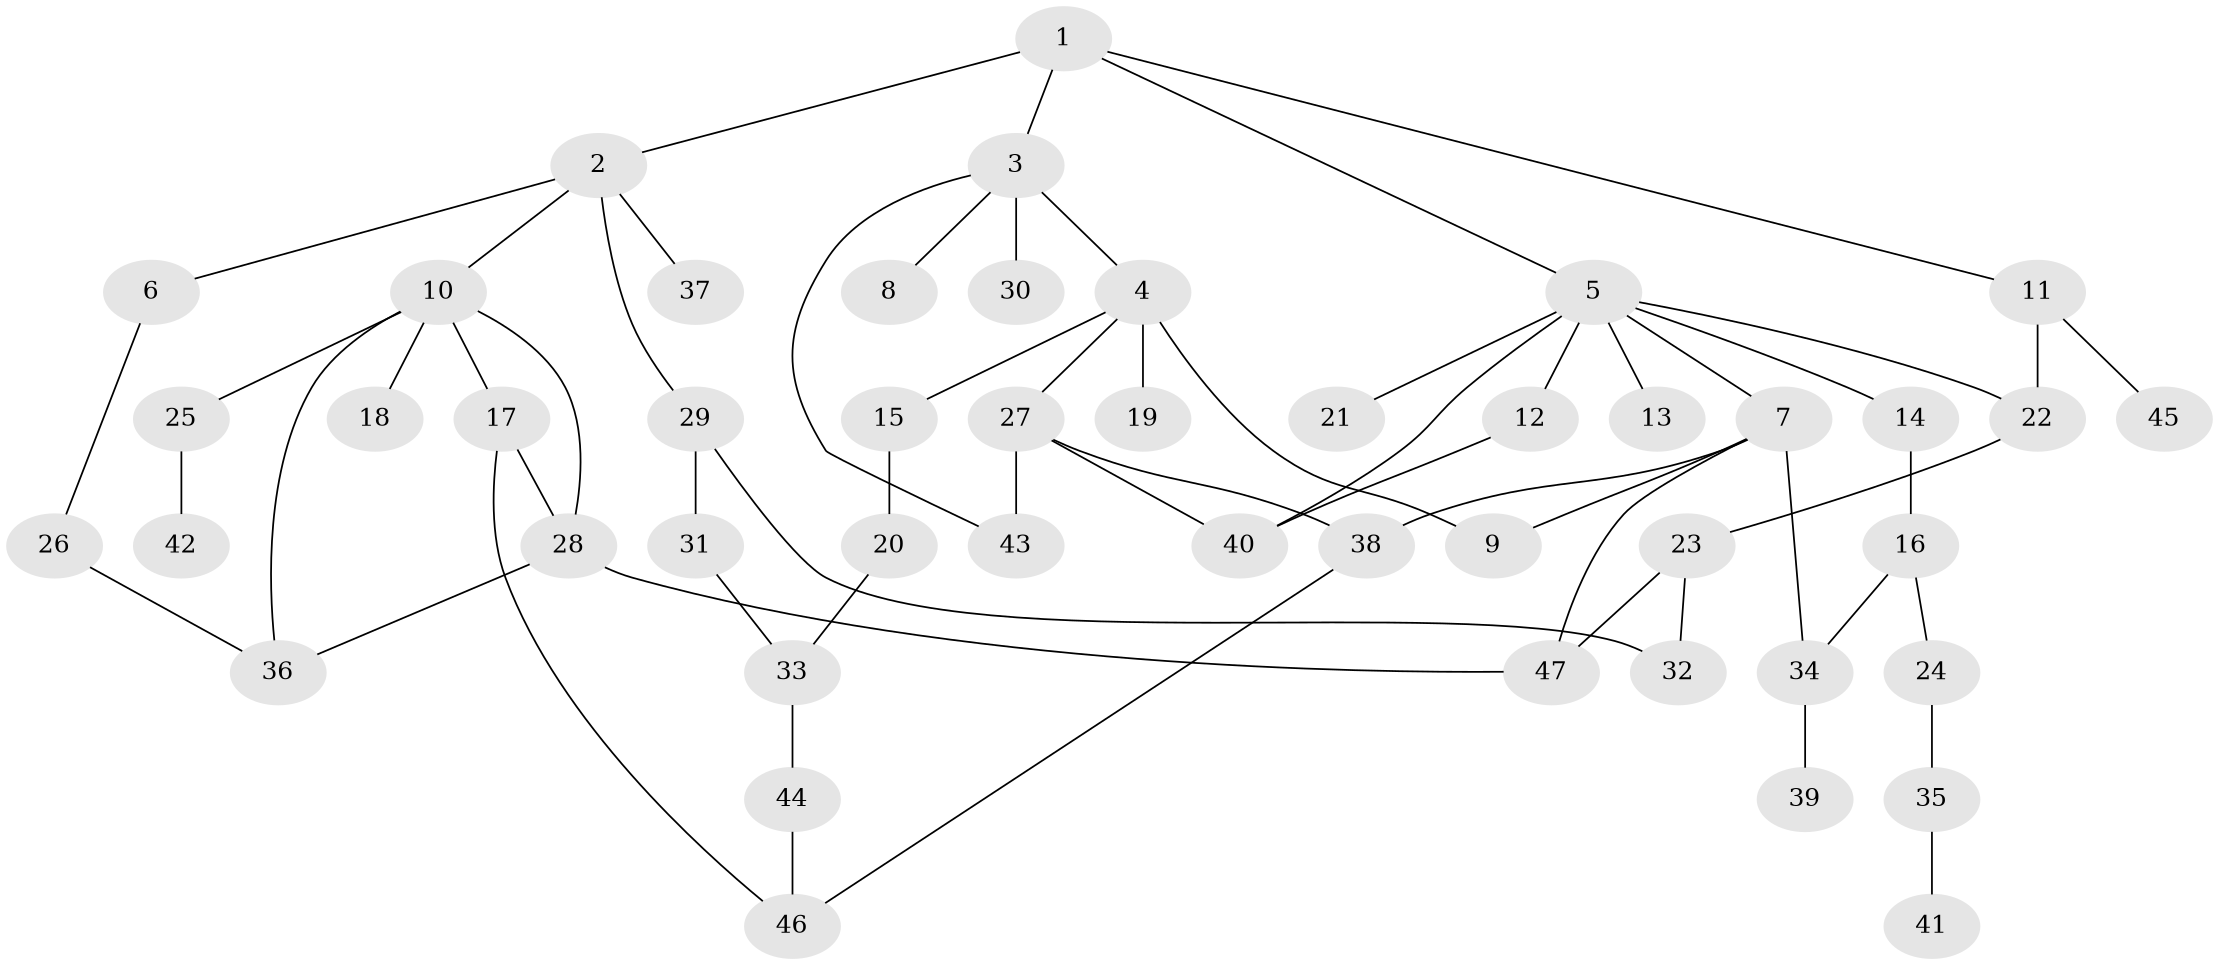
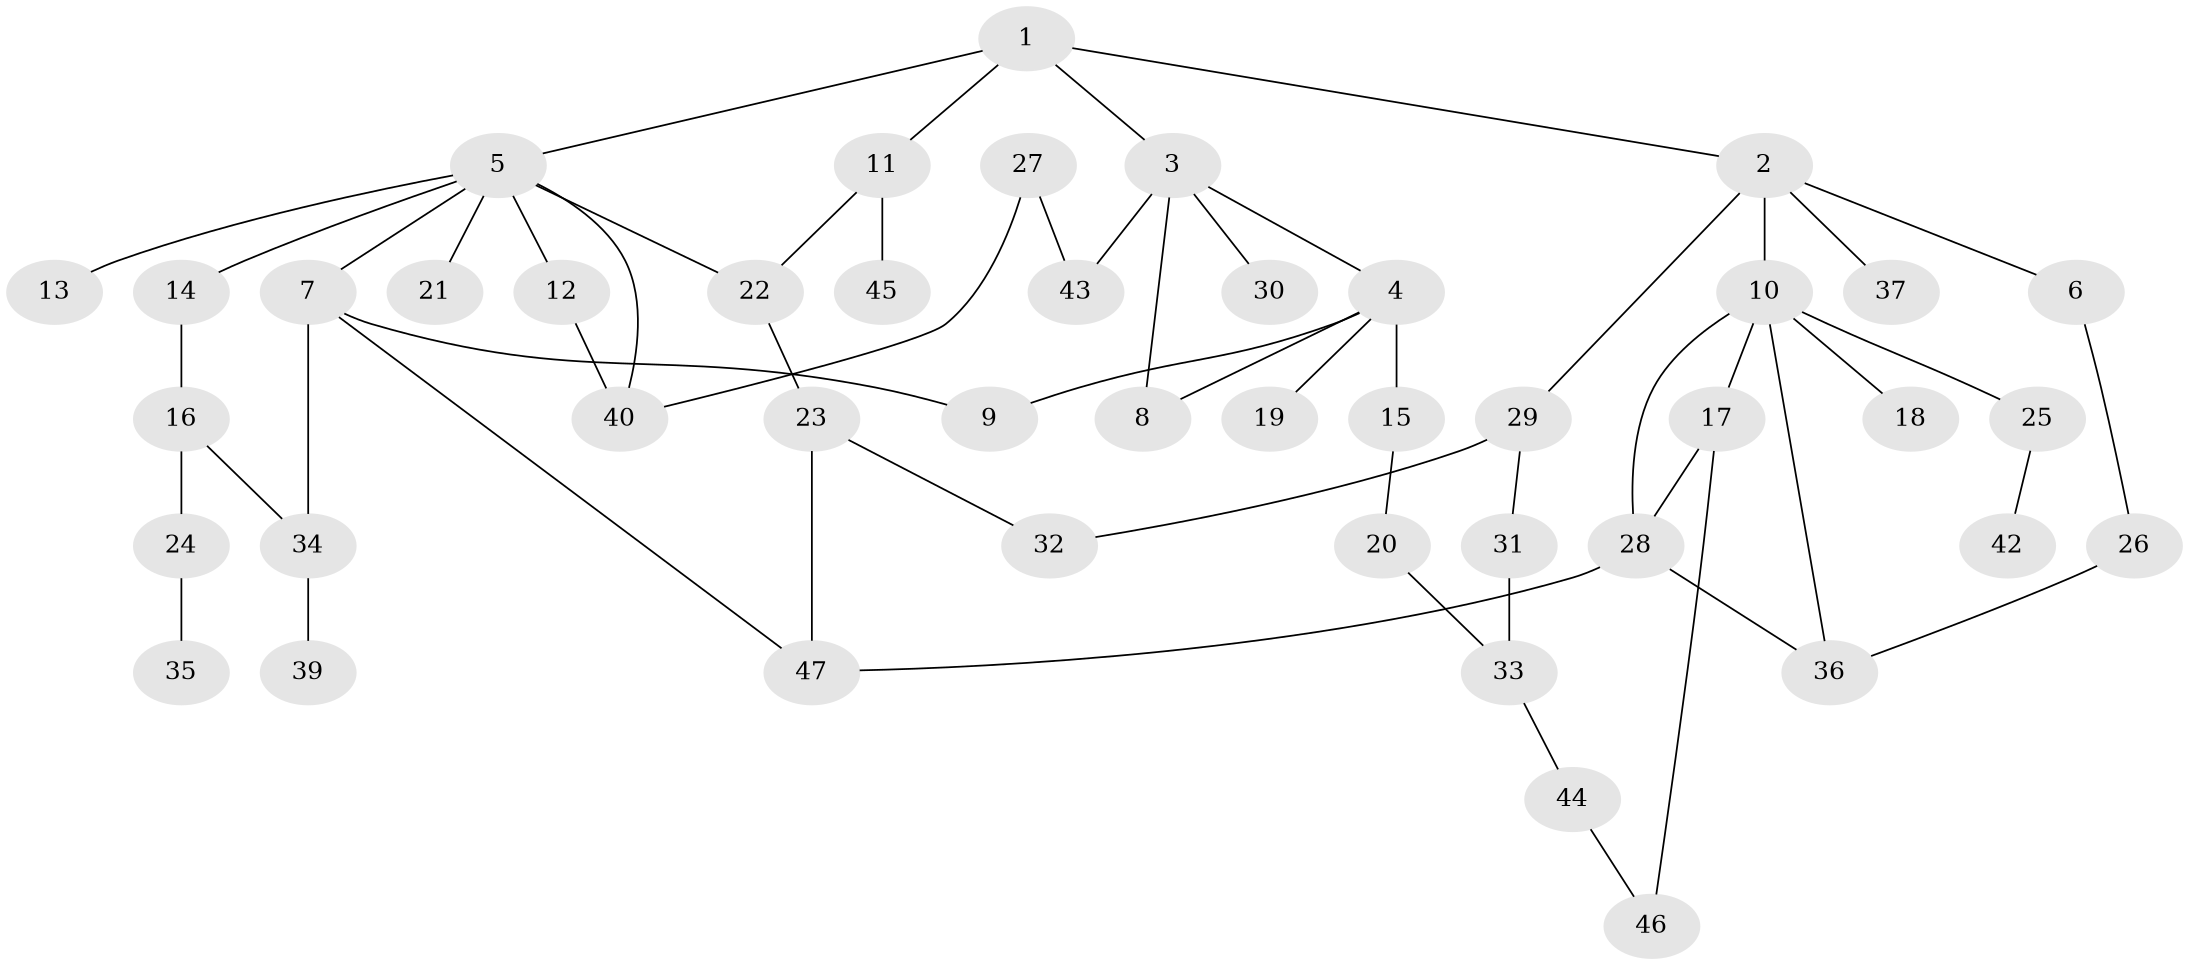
(1080, 356) -> (1270, 356)
(1367, 546) -> none
(1932, 926) -> none
